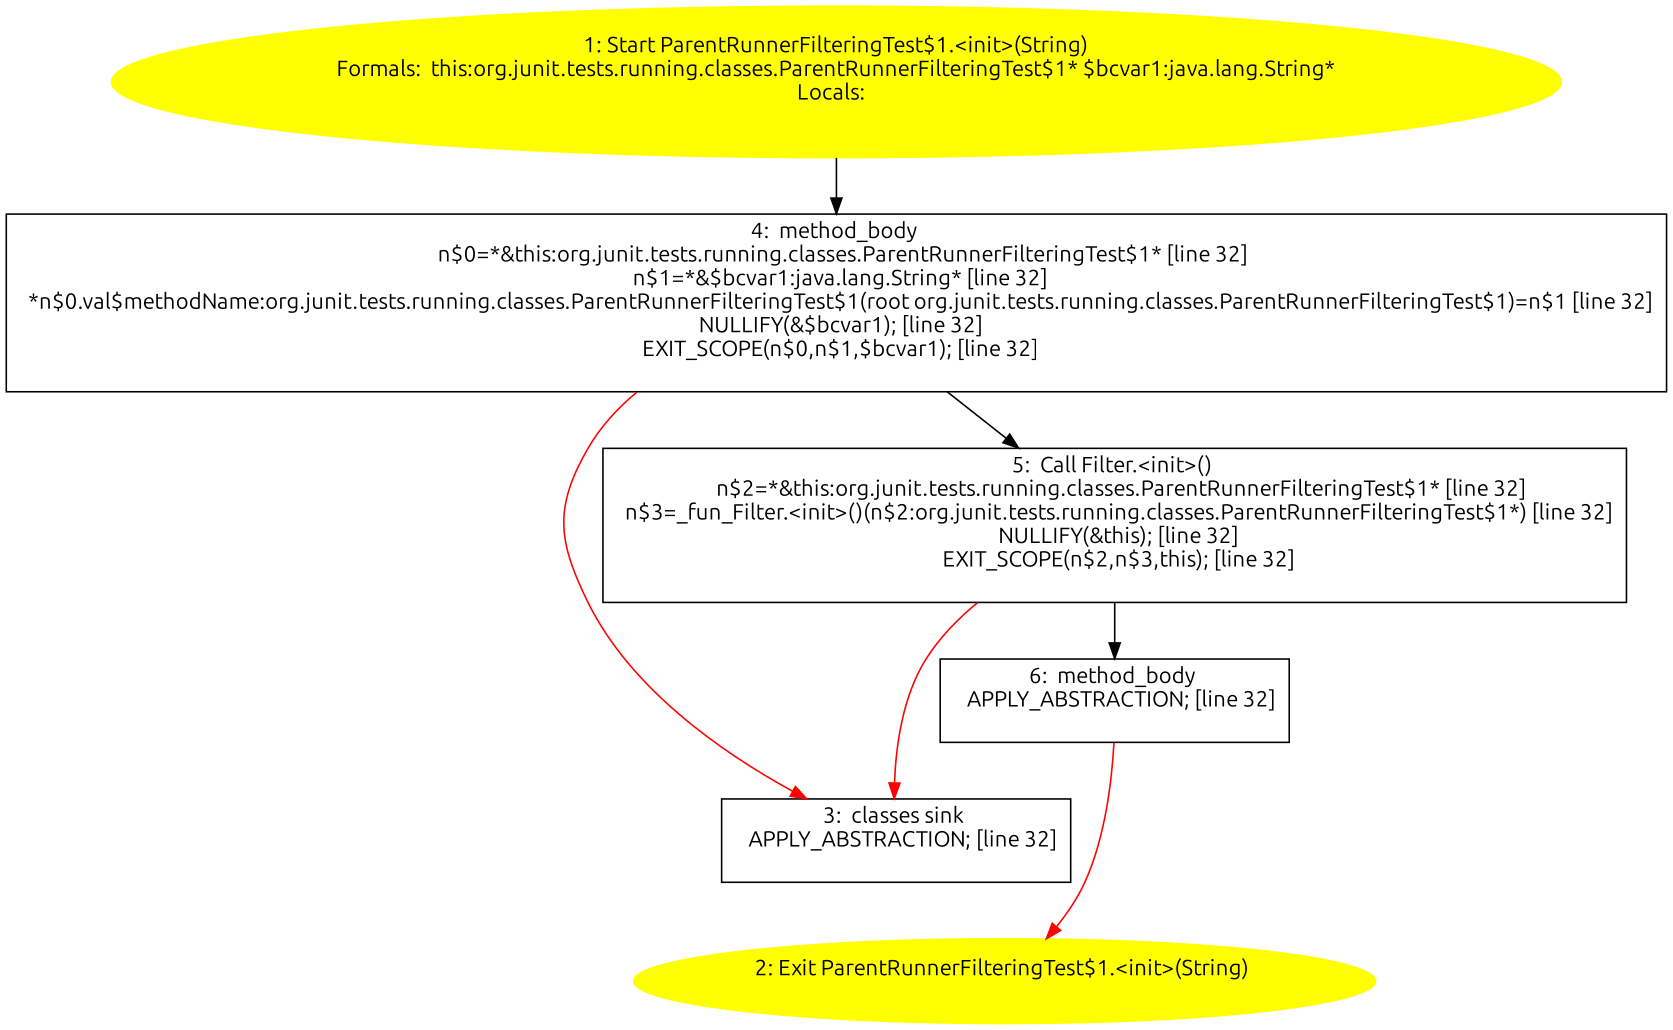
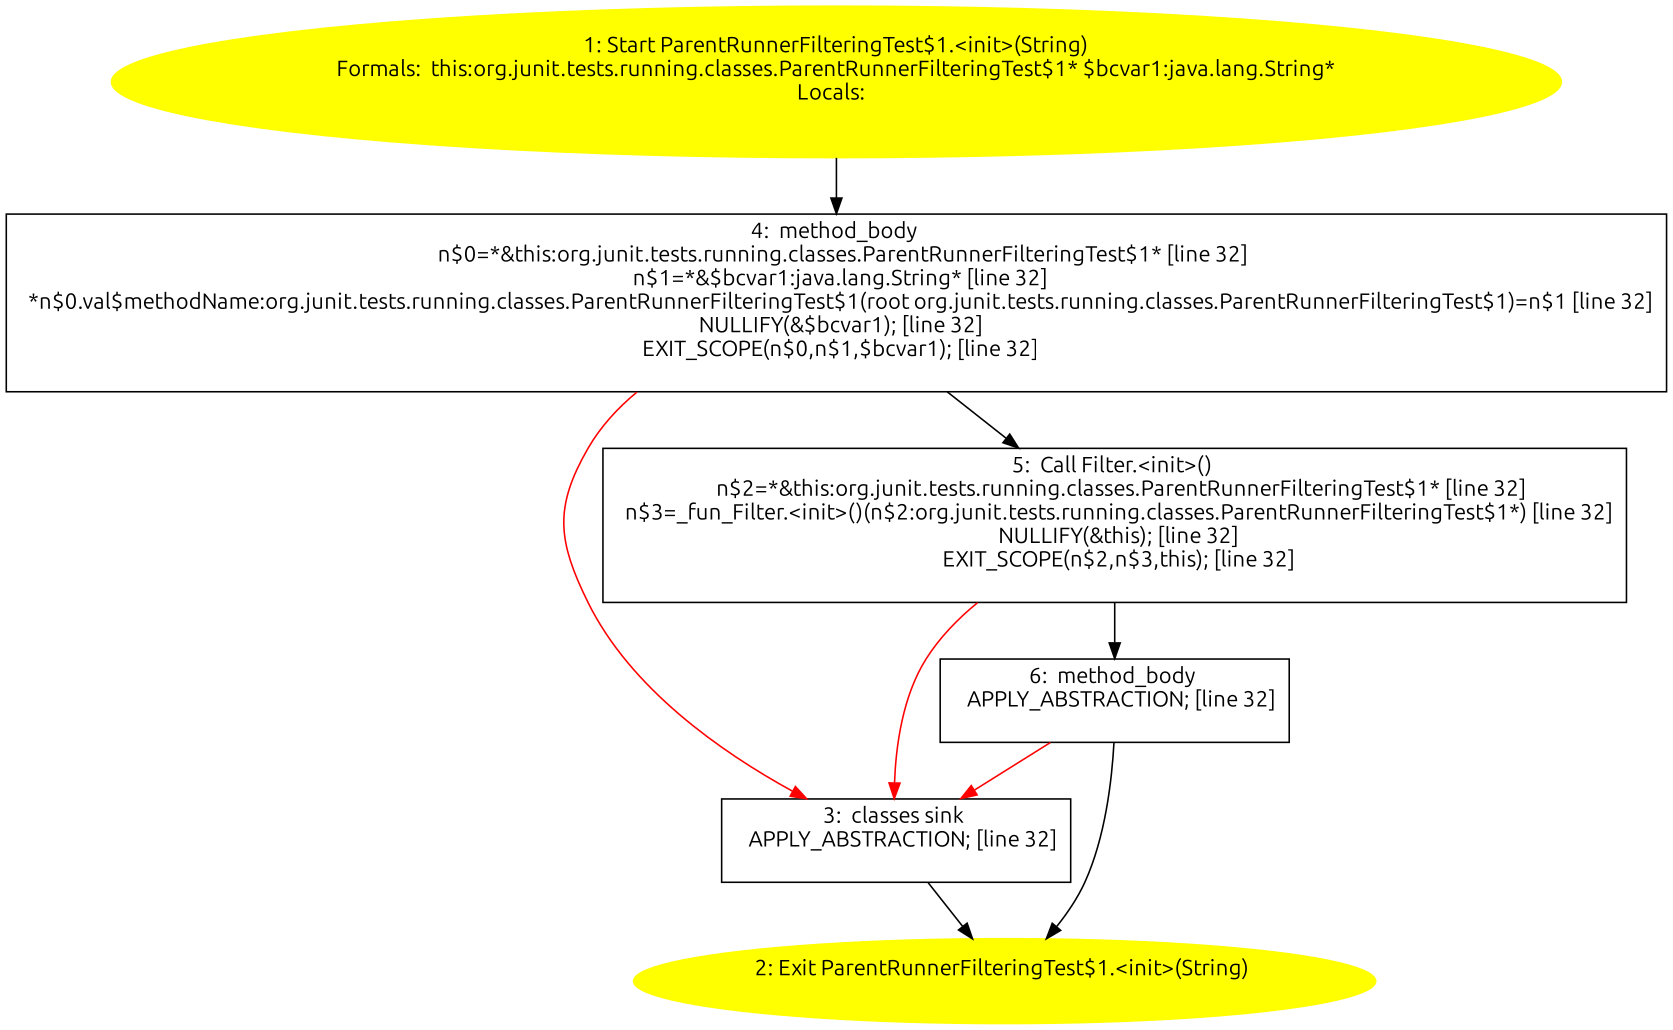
none -> (1012, 766)
(1100, 839) -> (1100, 839)
none -> (945, 905)
